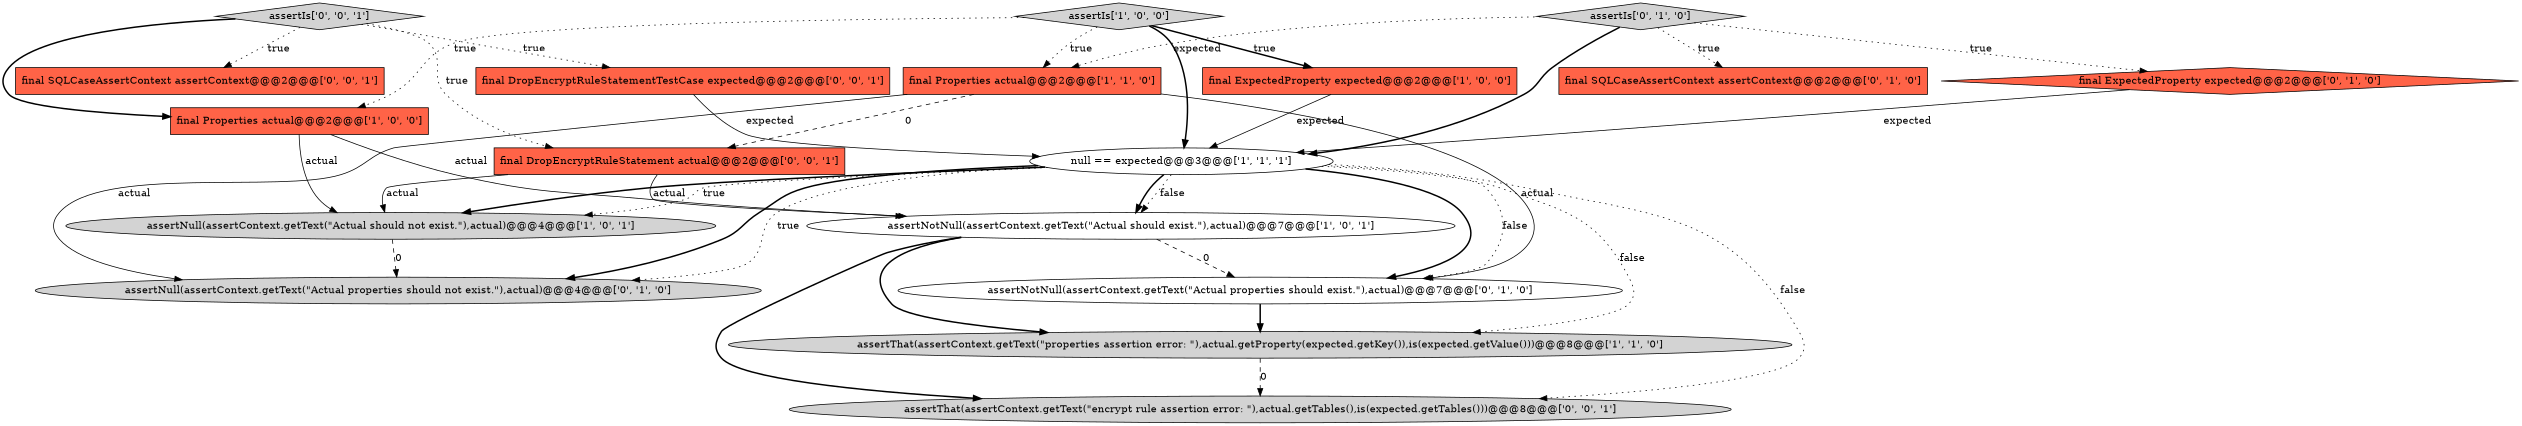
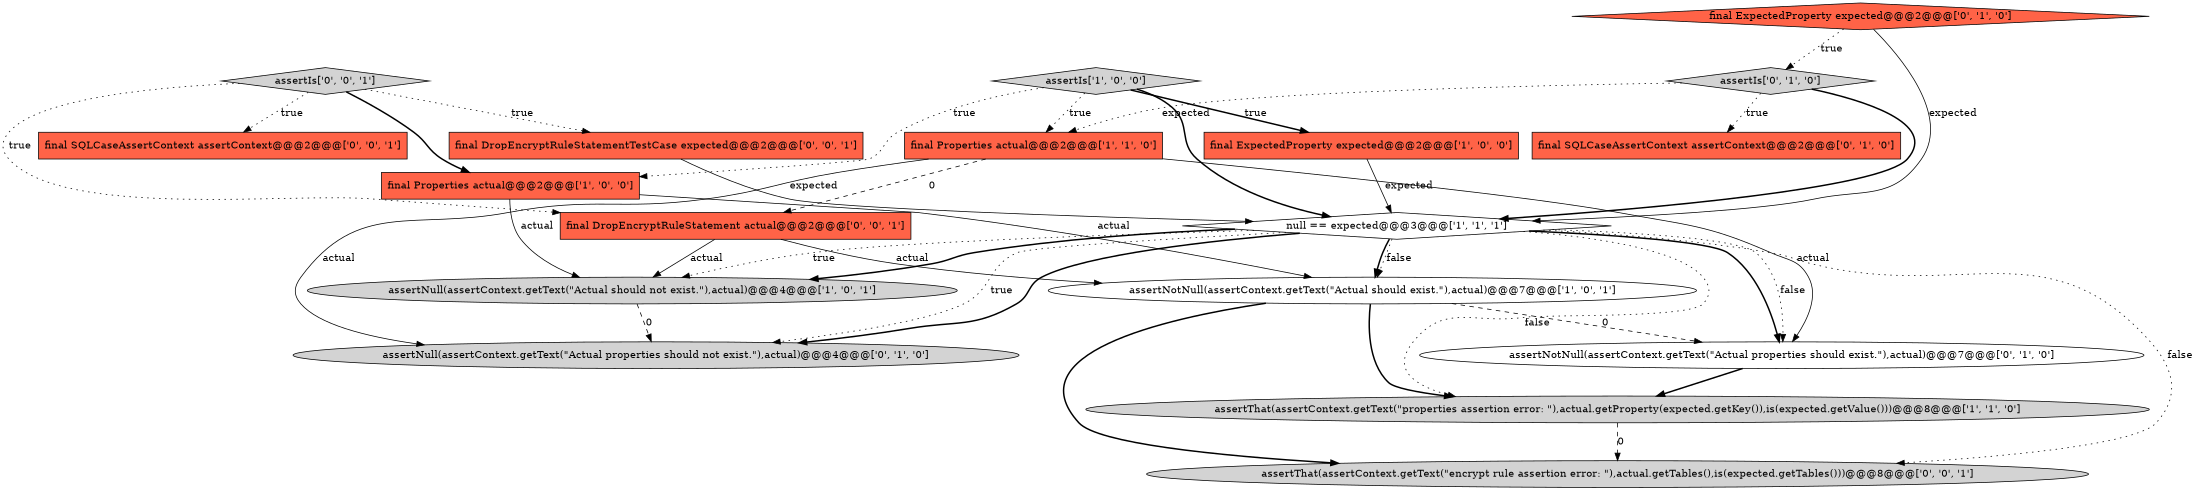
(1917, 47) -> (1818, 47)
(1181, 161) -> (1397, 226)
